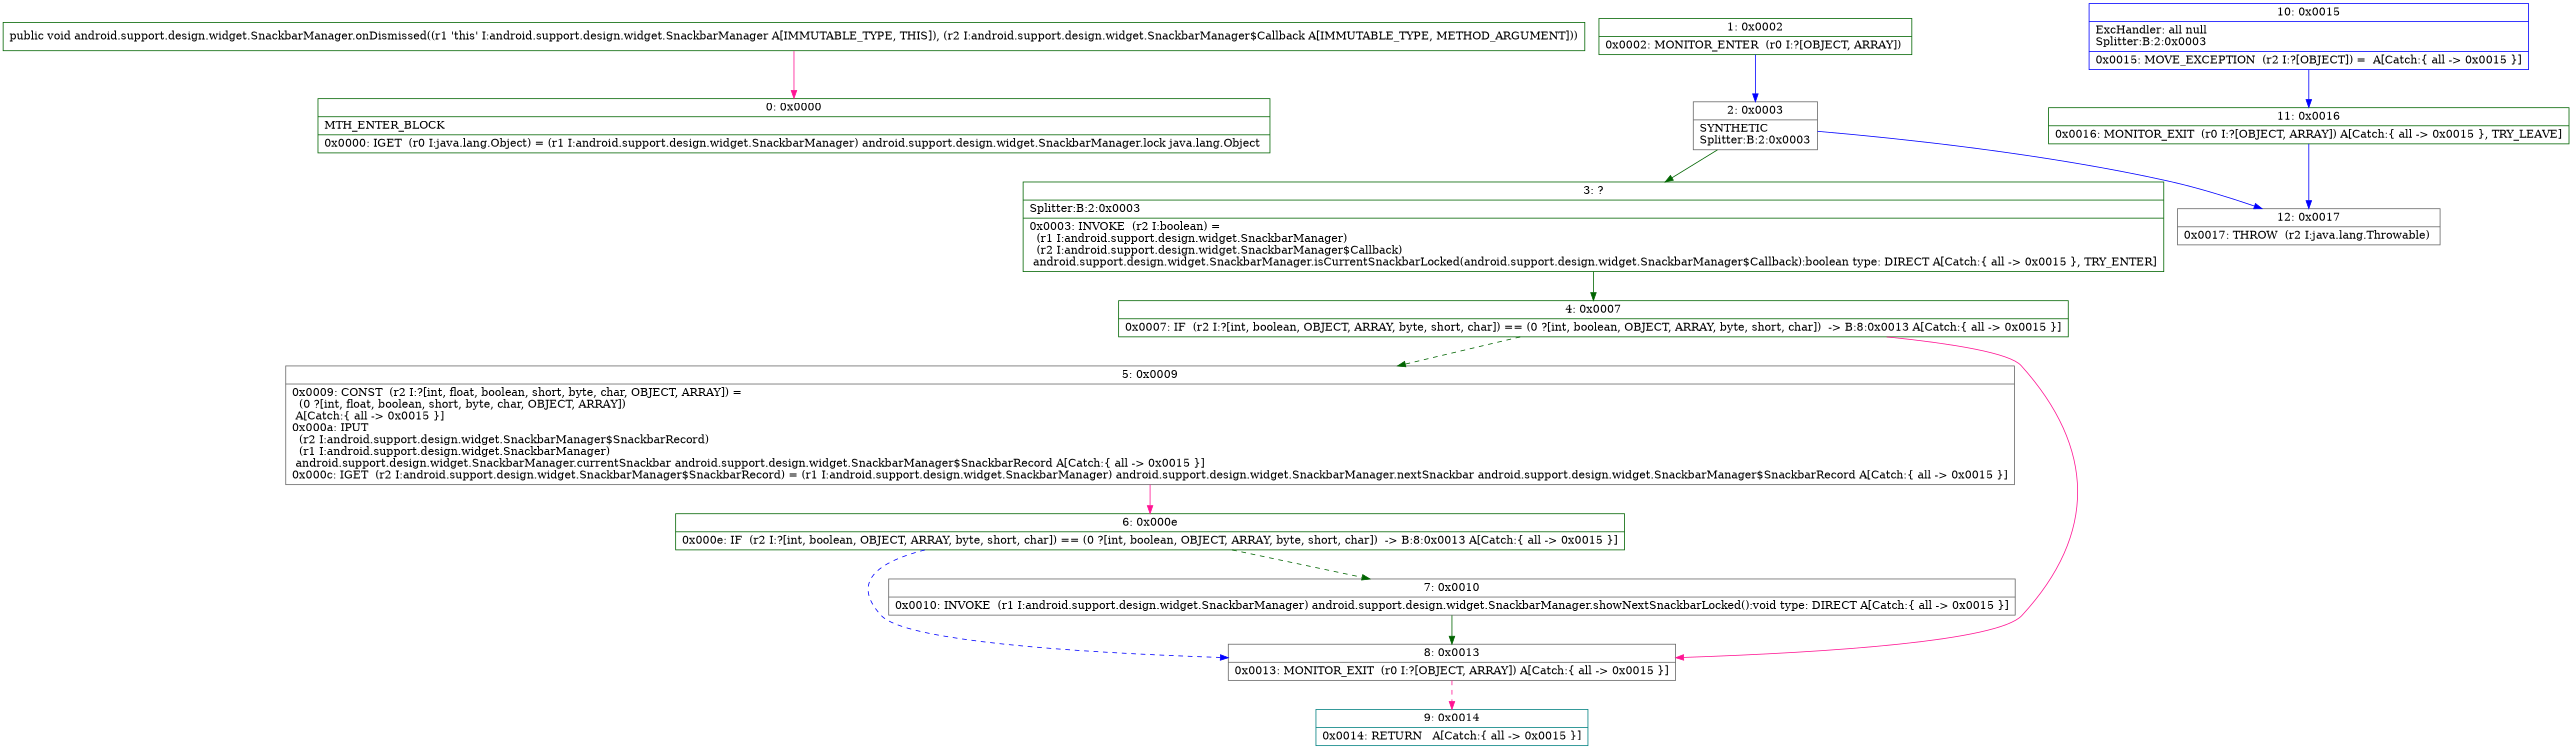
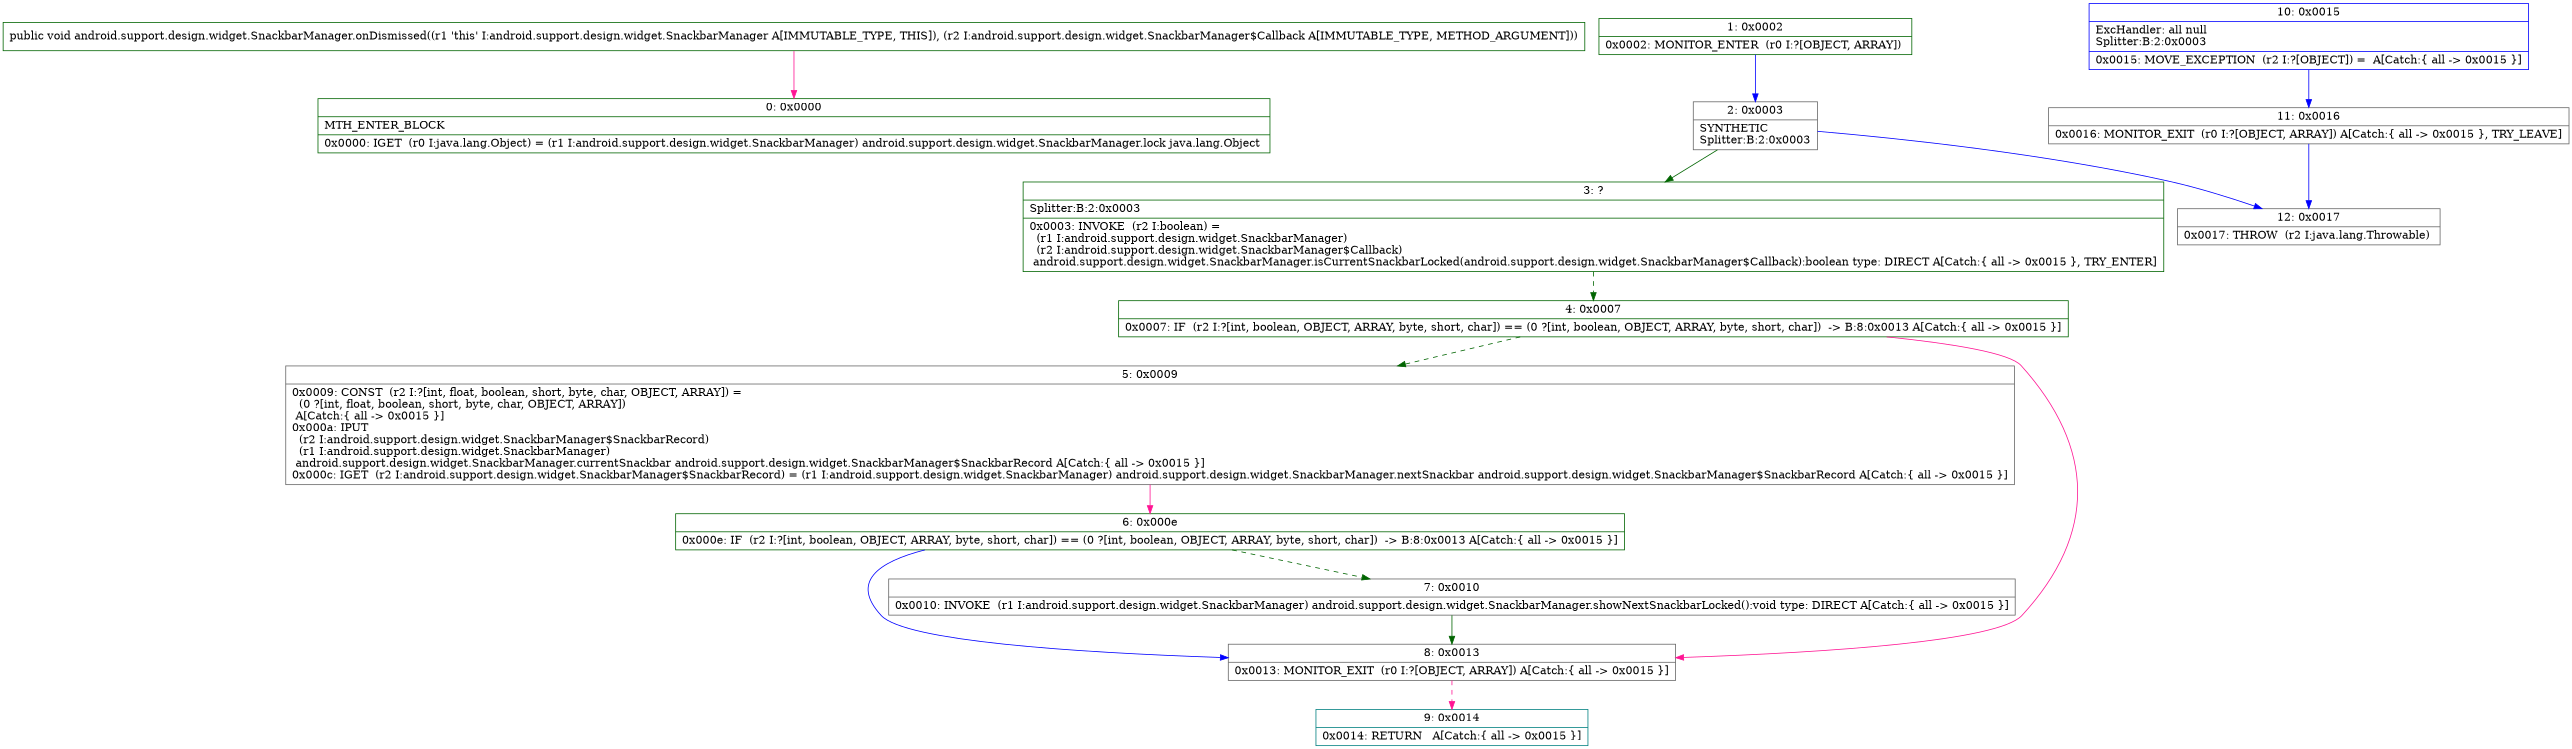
(2309, 126) -> (2309, 126)
(1593, 282) -> (1593, 282)
(997, 643) -> (997, 643)
